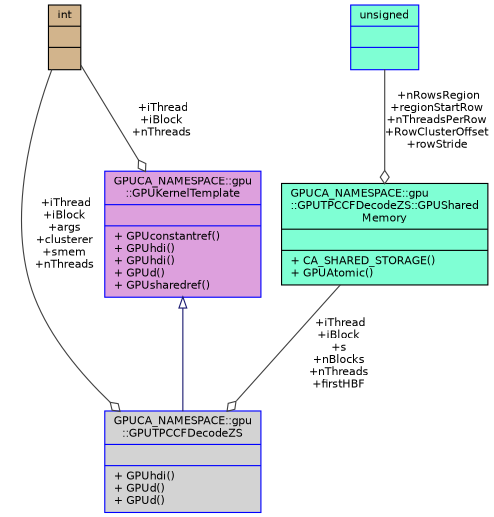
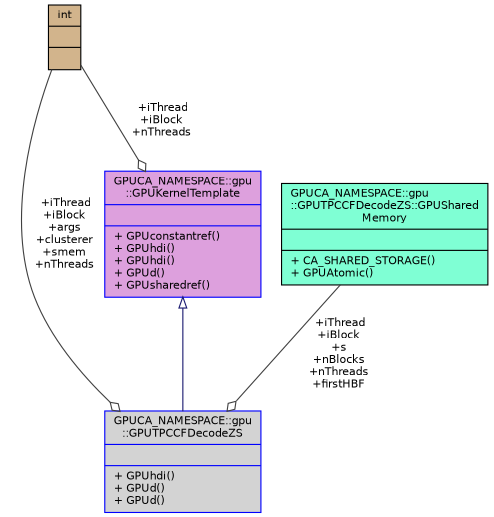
(385, 37) -> none
